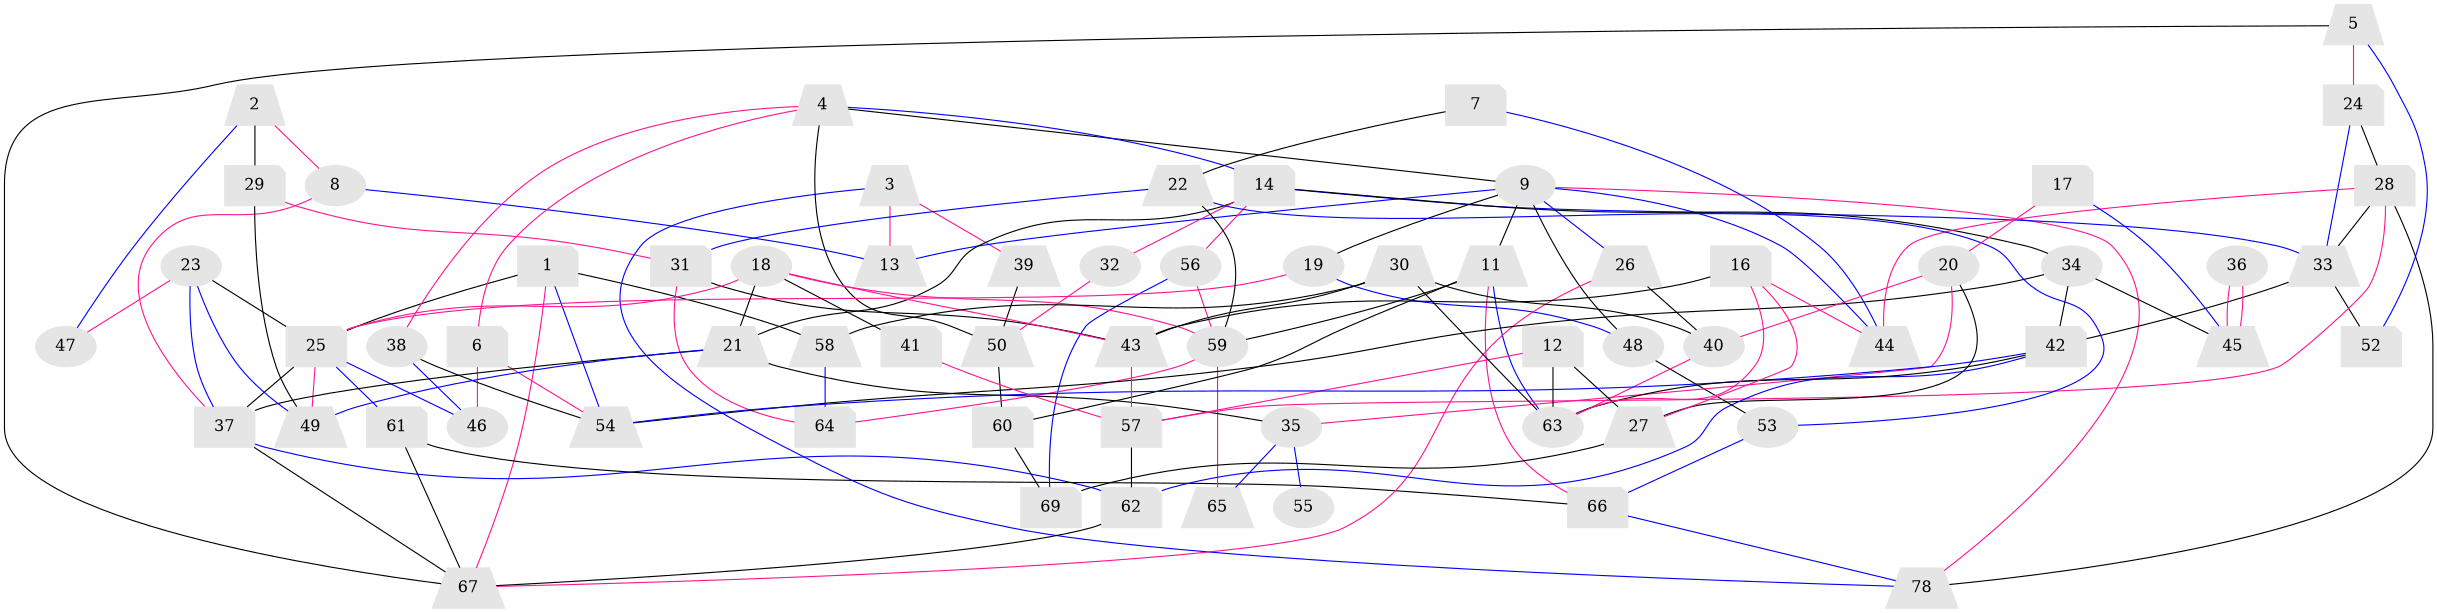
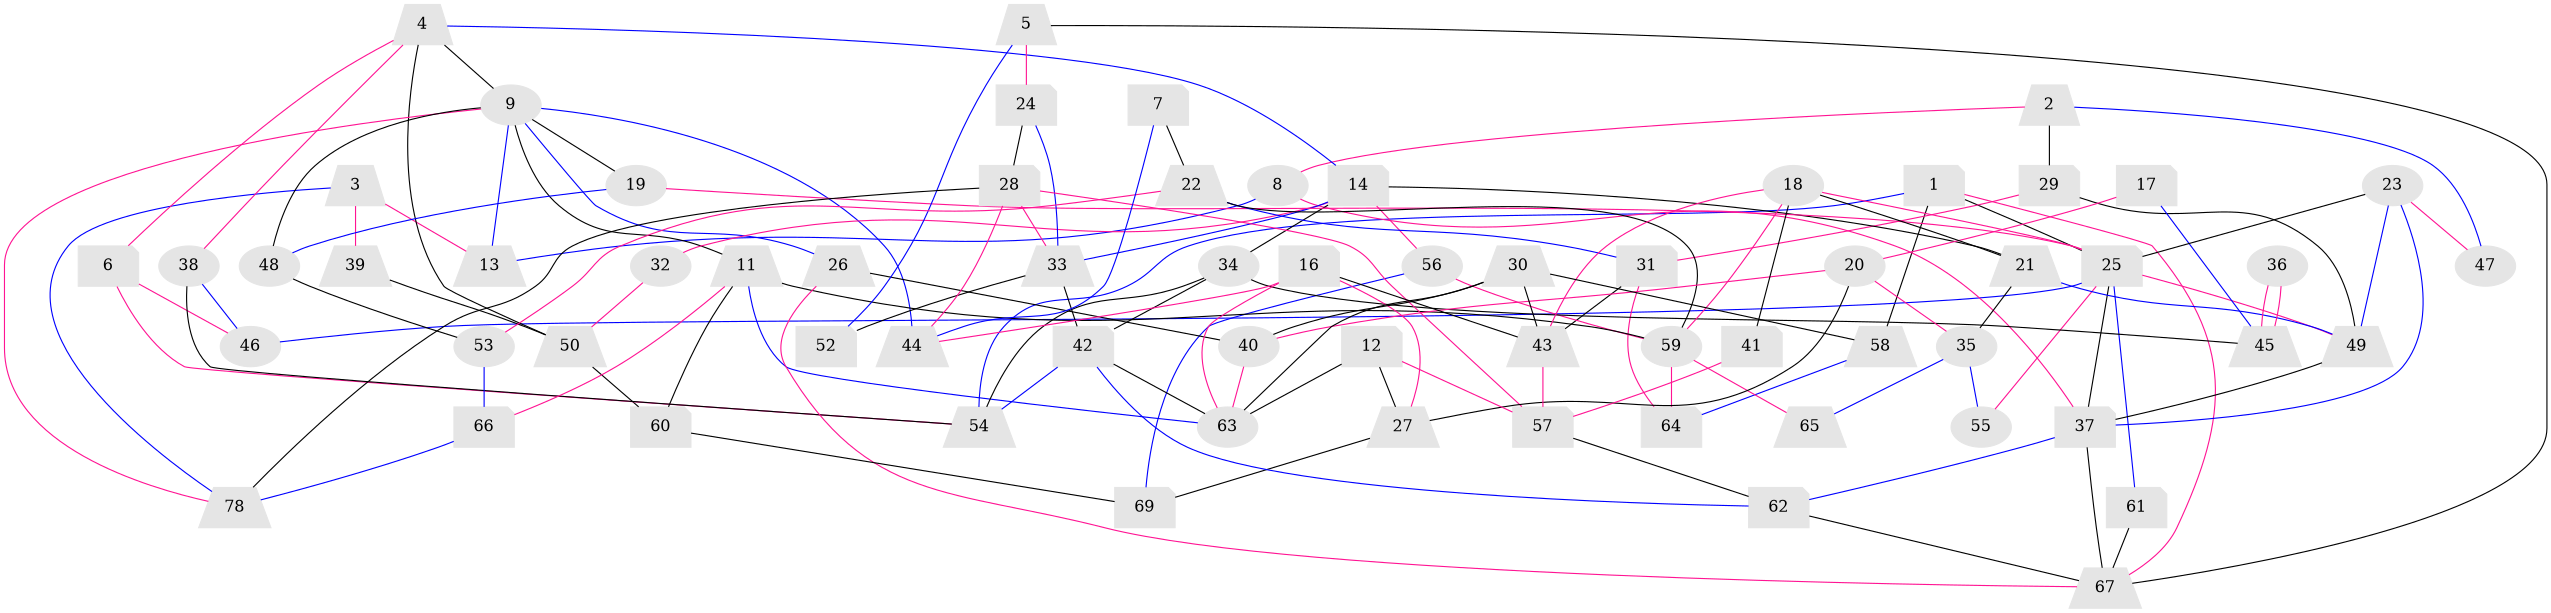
(2354, 226) -> (1030, 220)
(2001, 253) -> (868, 208)
none -> (2046, 348)
(444, 377) -> (2225, 393)
(996, 482) -> none
